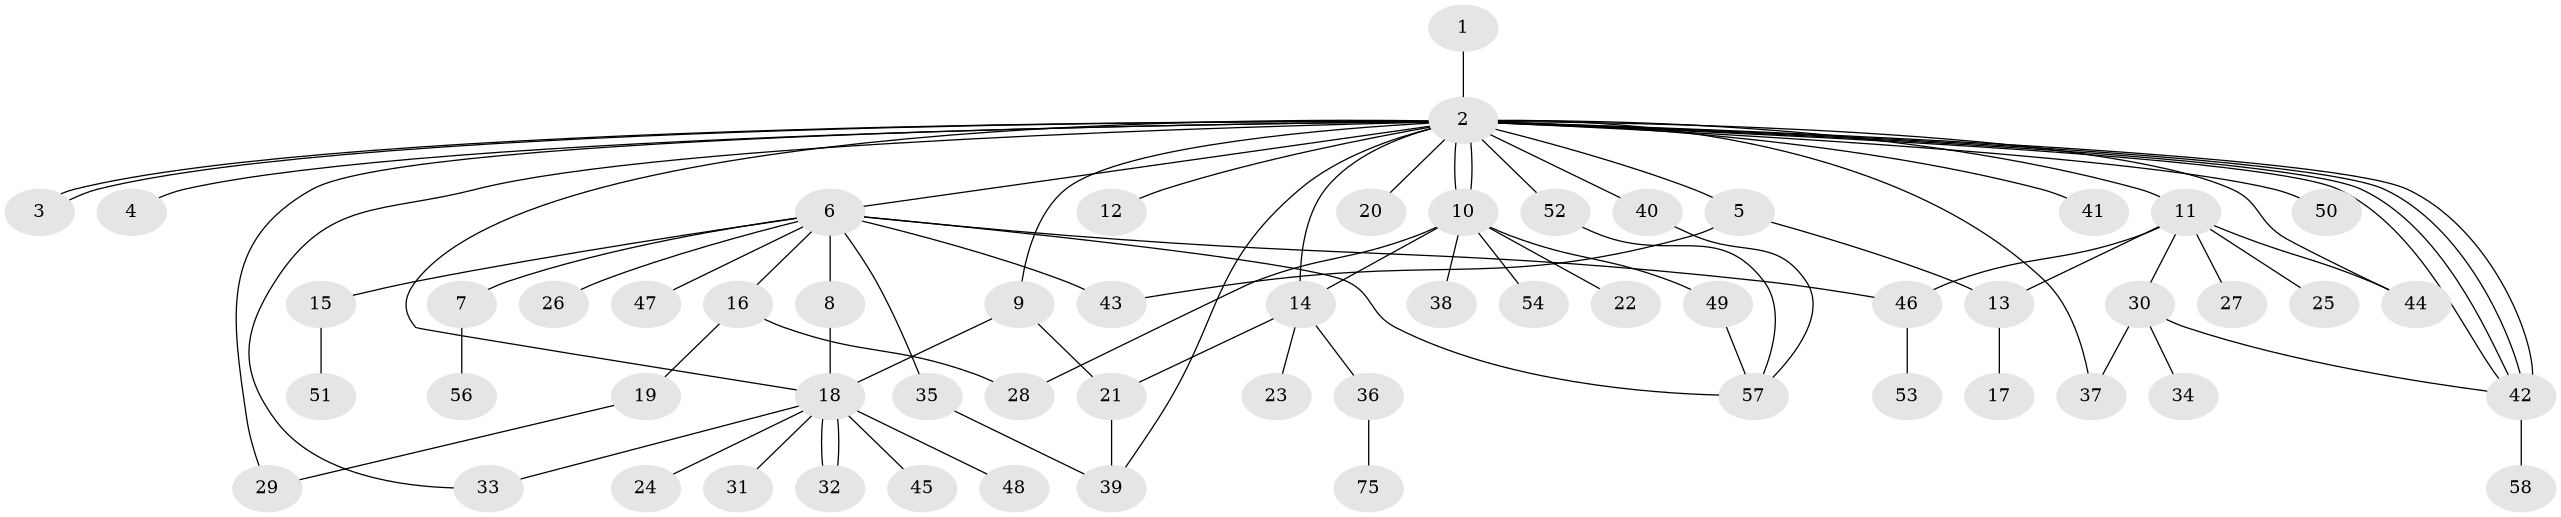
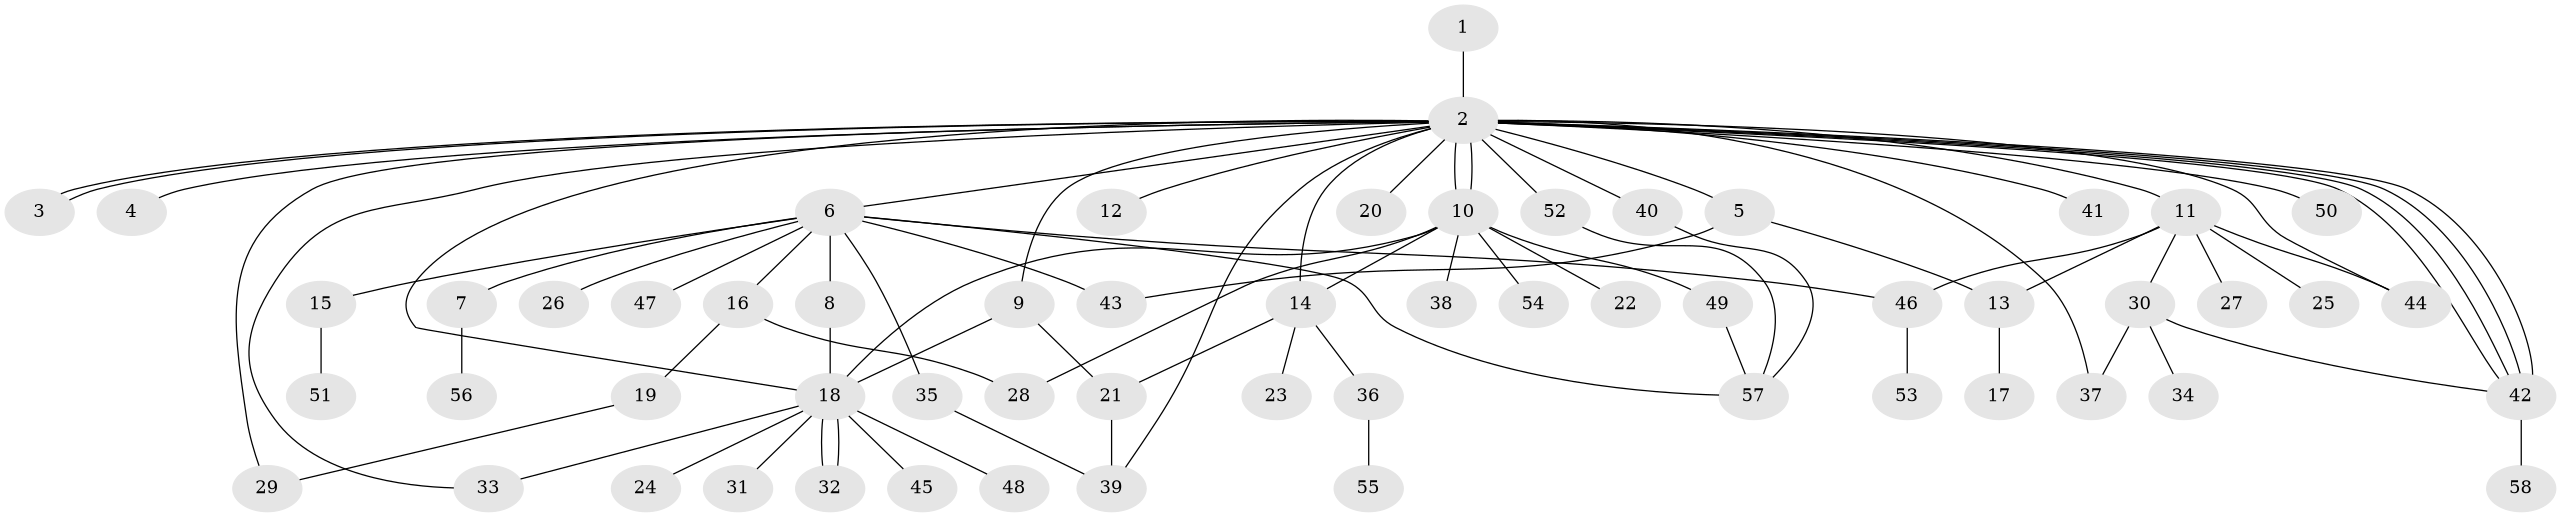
none -> (1094, 250)
(1369, 489) -> (1369, 489)
